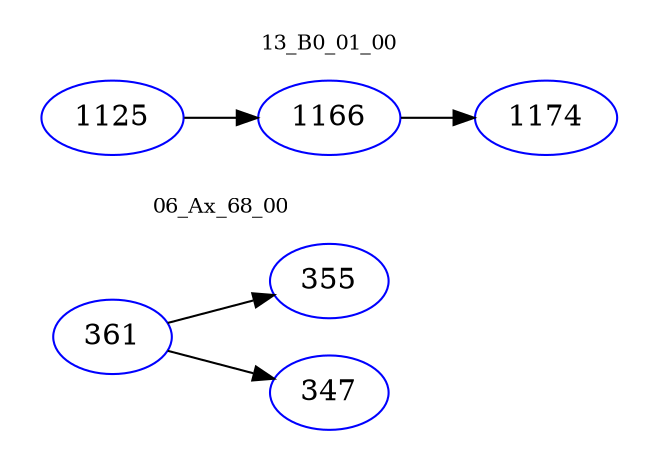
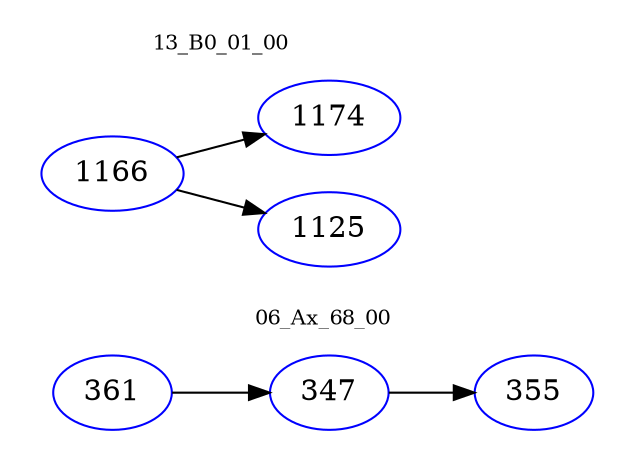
(210, 118) -> (211, 199)
(211, 312) -> (421, 393)
